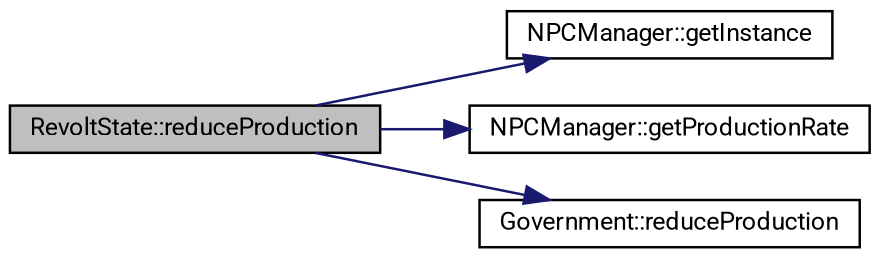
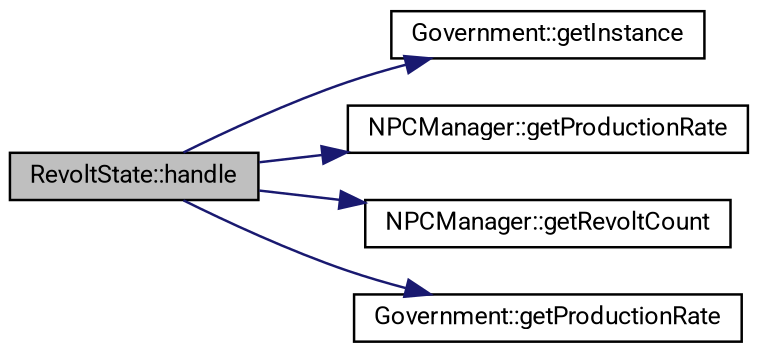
(670, 35) -> (548, 35)
(195, 129) -> (134, 176)
none -> (548, 224)
(670, 224) -> (548, 318)
